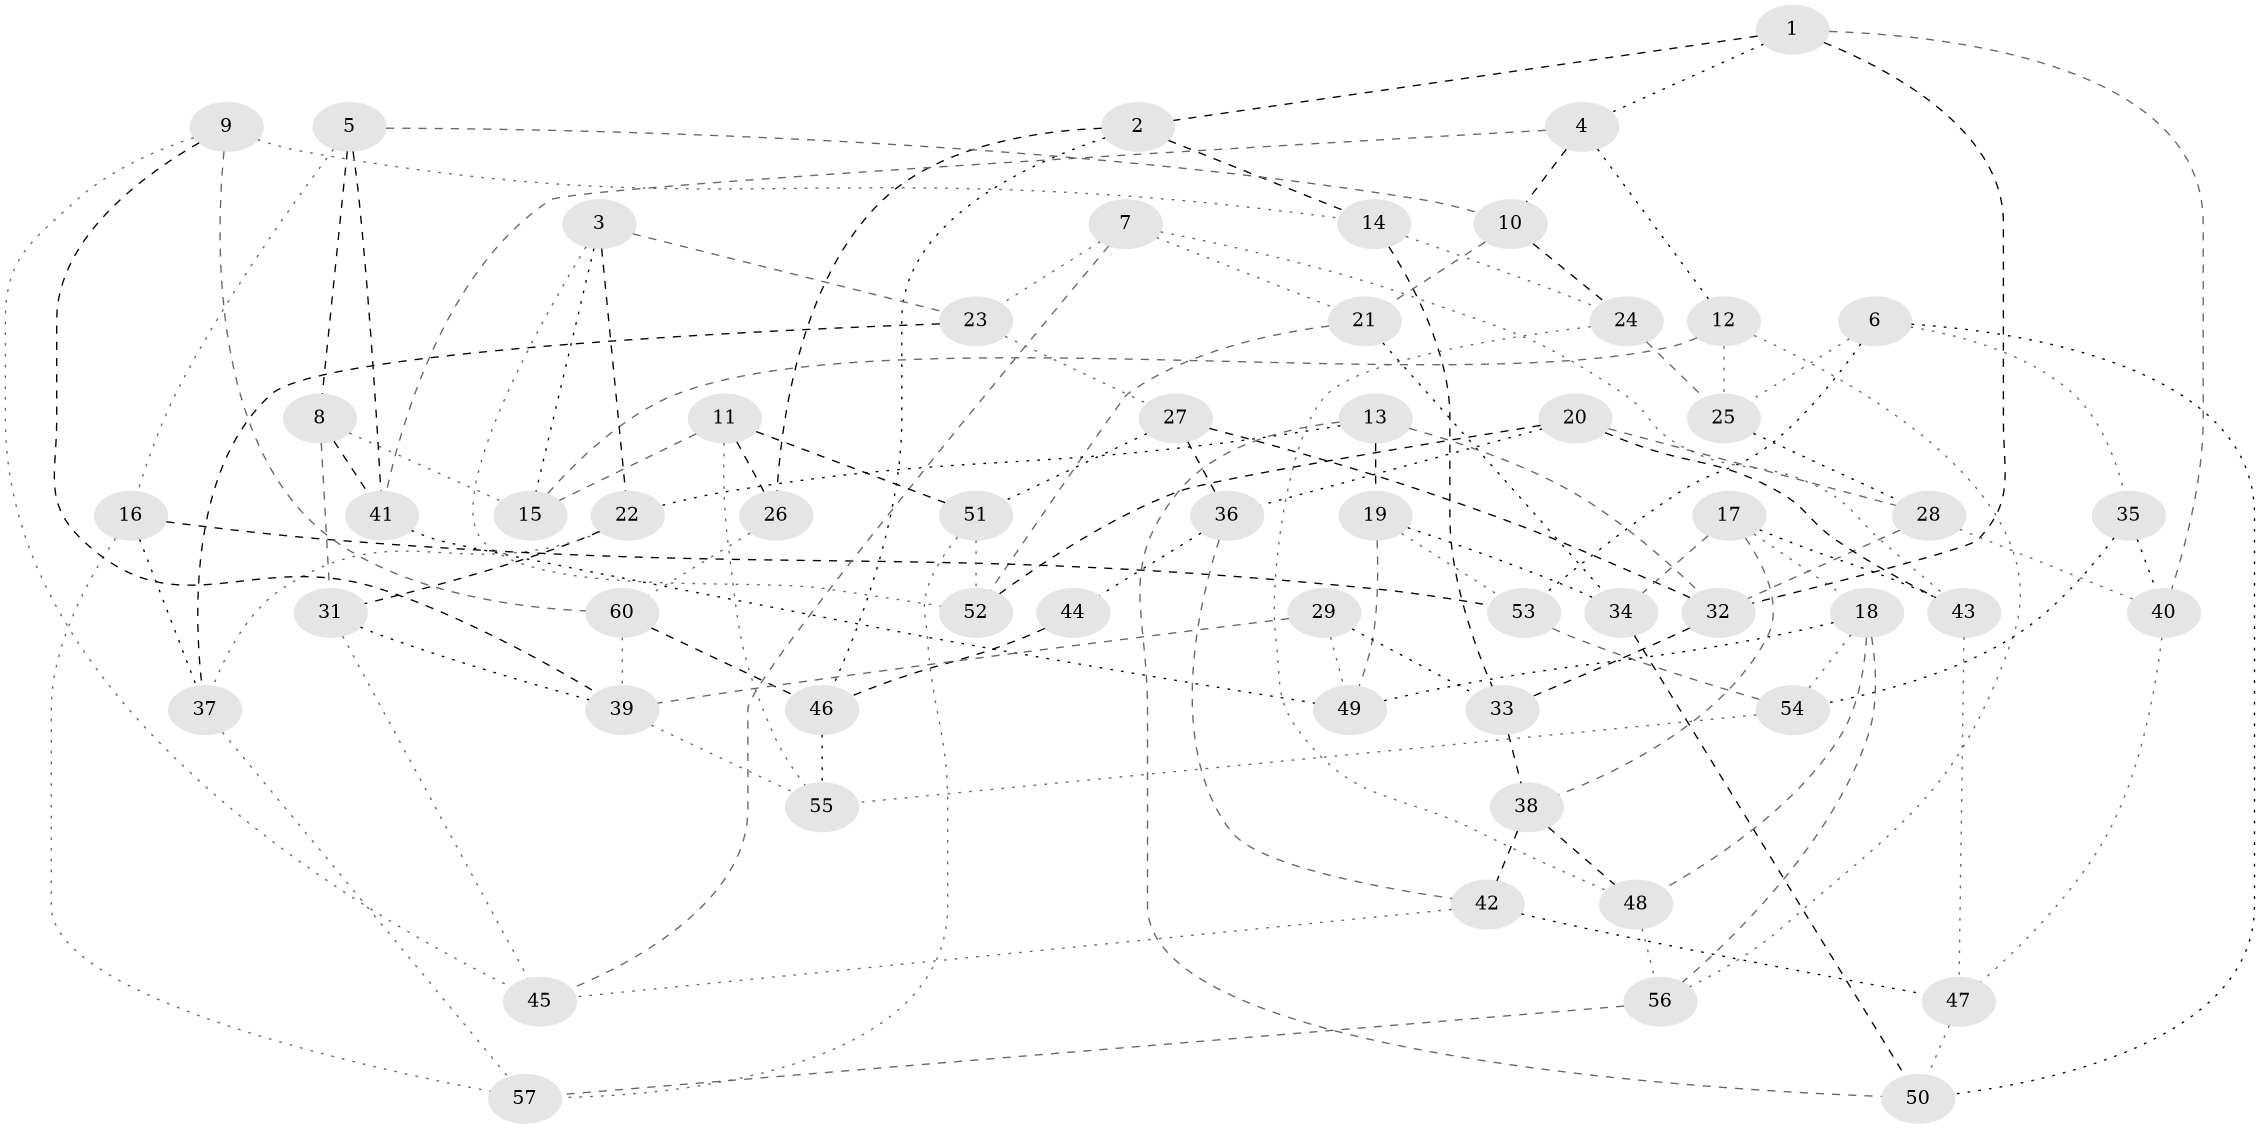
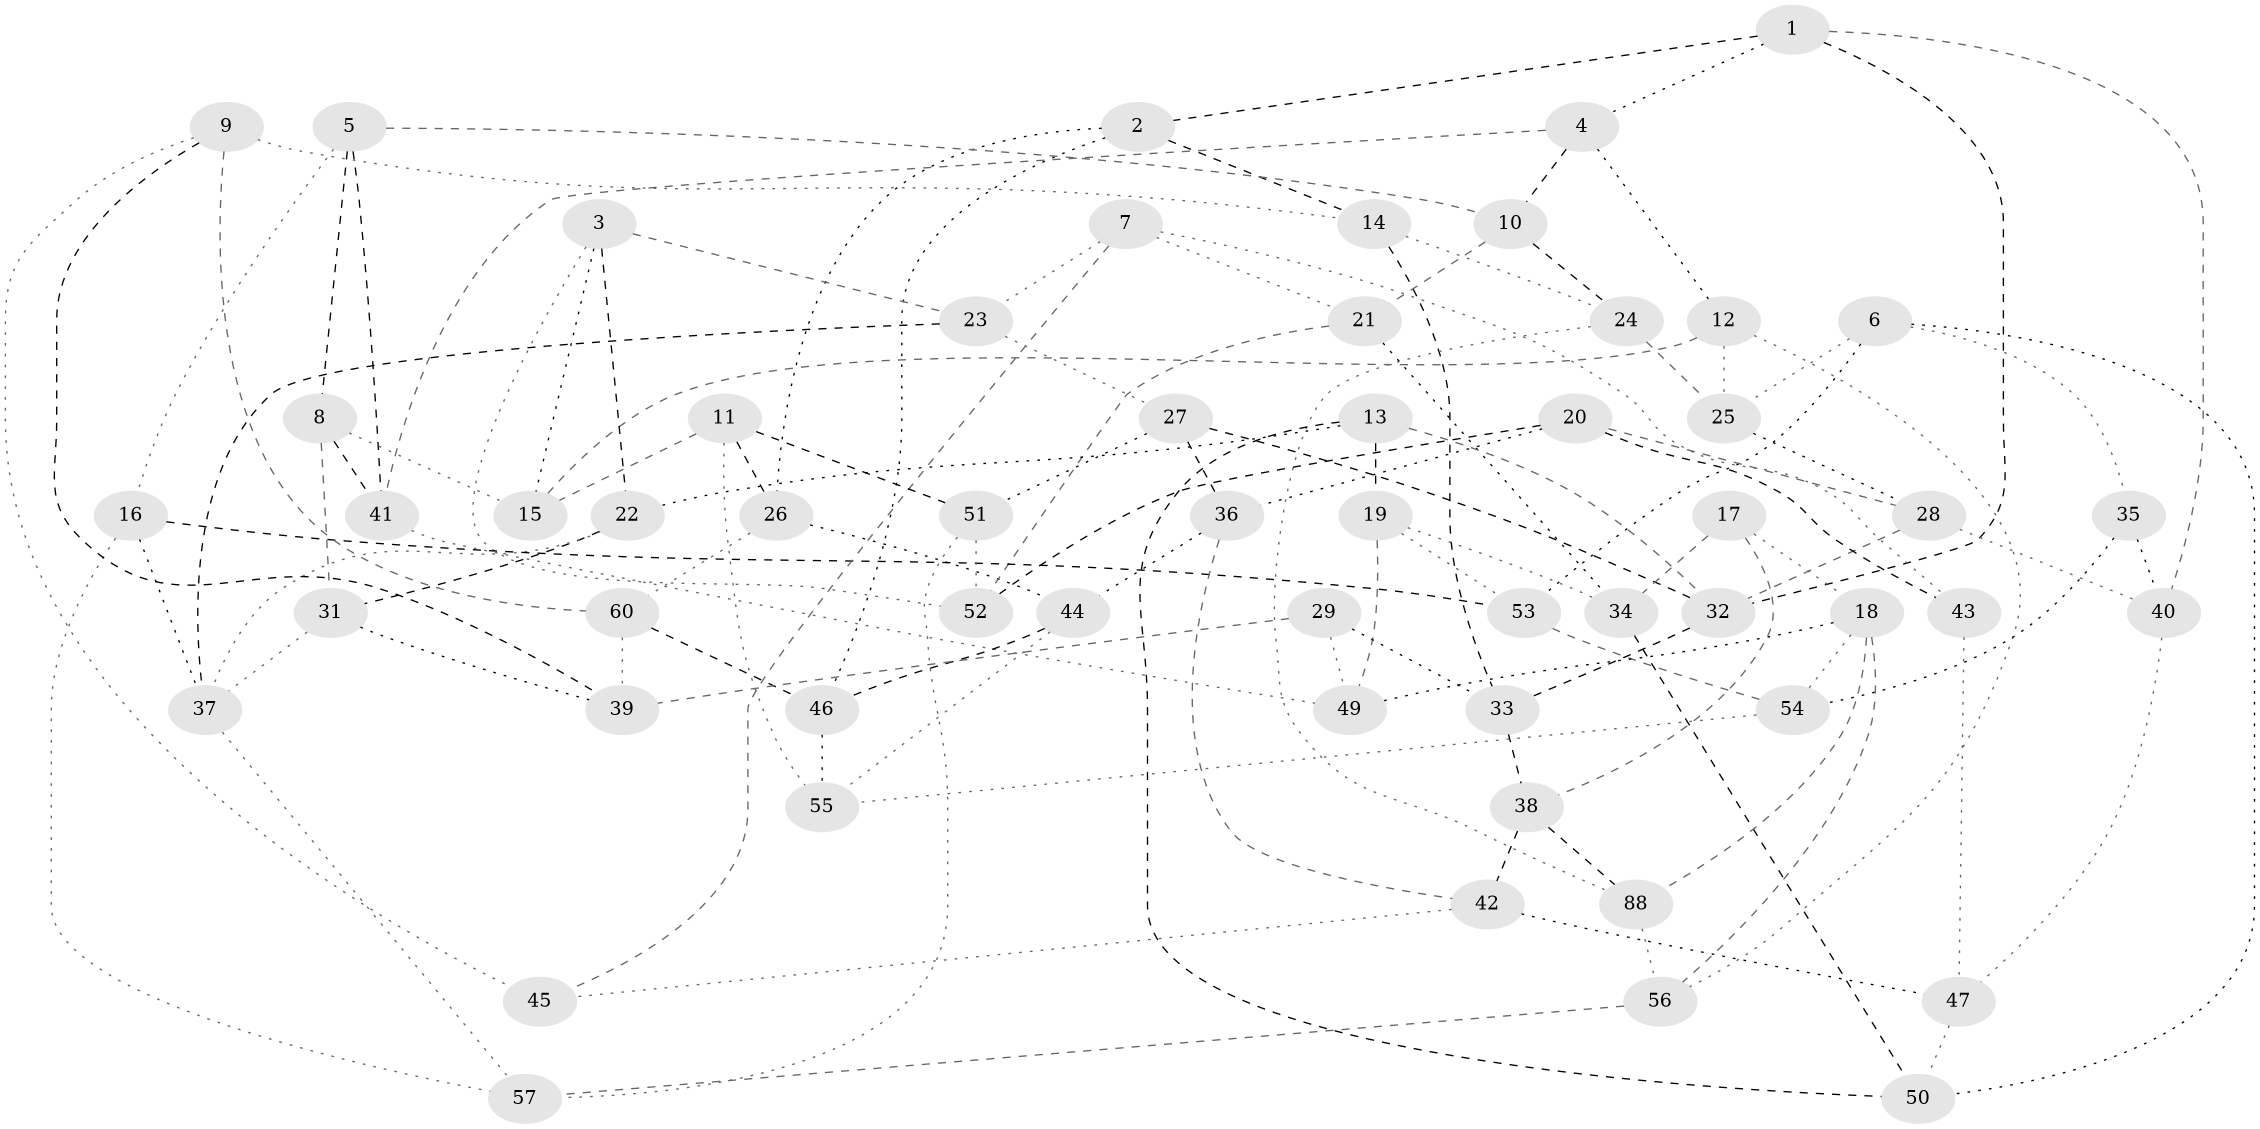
(856, 231) -> (856, 231)
none -> (917, 553)
(1501, 561) -> (1501, 561)
(1848, 563) -> none
(839, 620) -> (839, 620)
(722, 759) -> (948, 710)
(435, 807) -> (268, 662)
(1636, 905) -> (1636, 905)
(1202, 976) -> (1202, 976)
